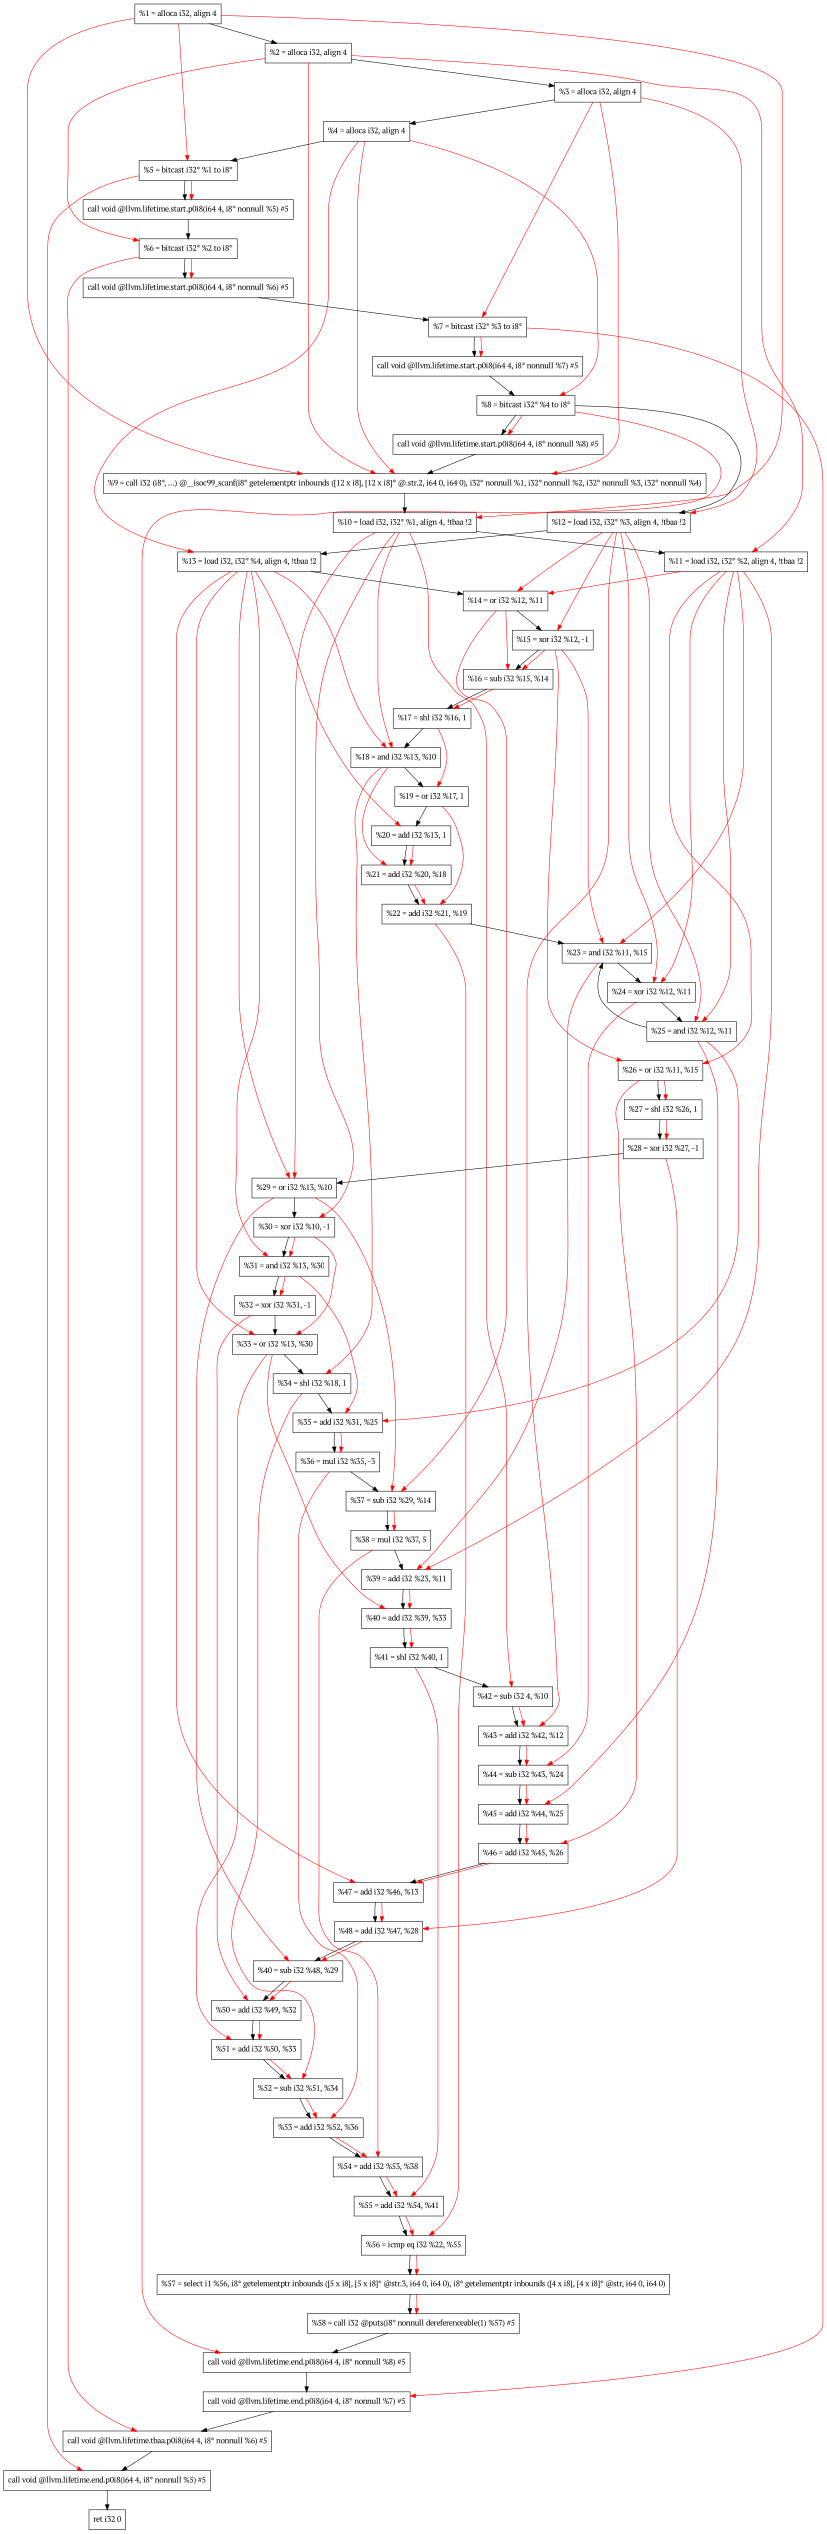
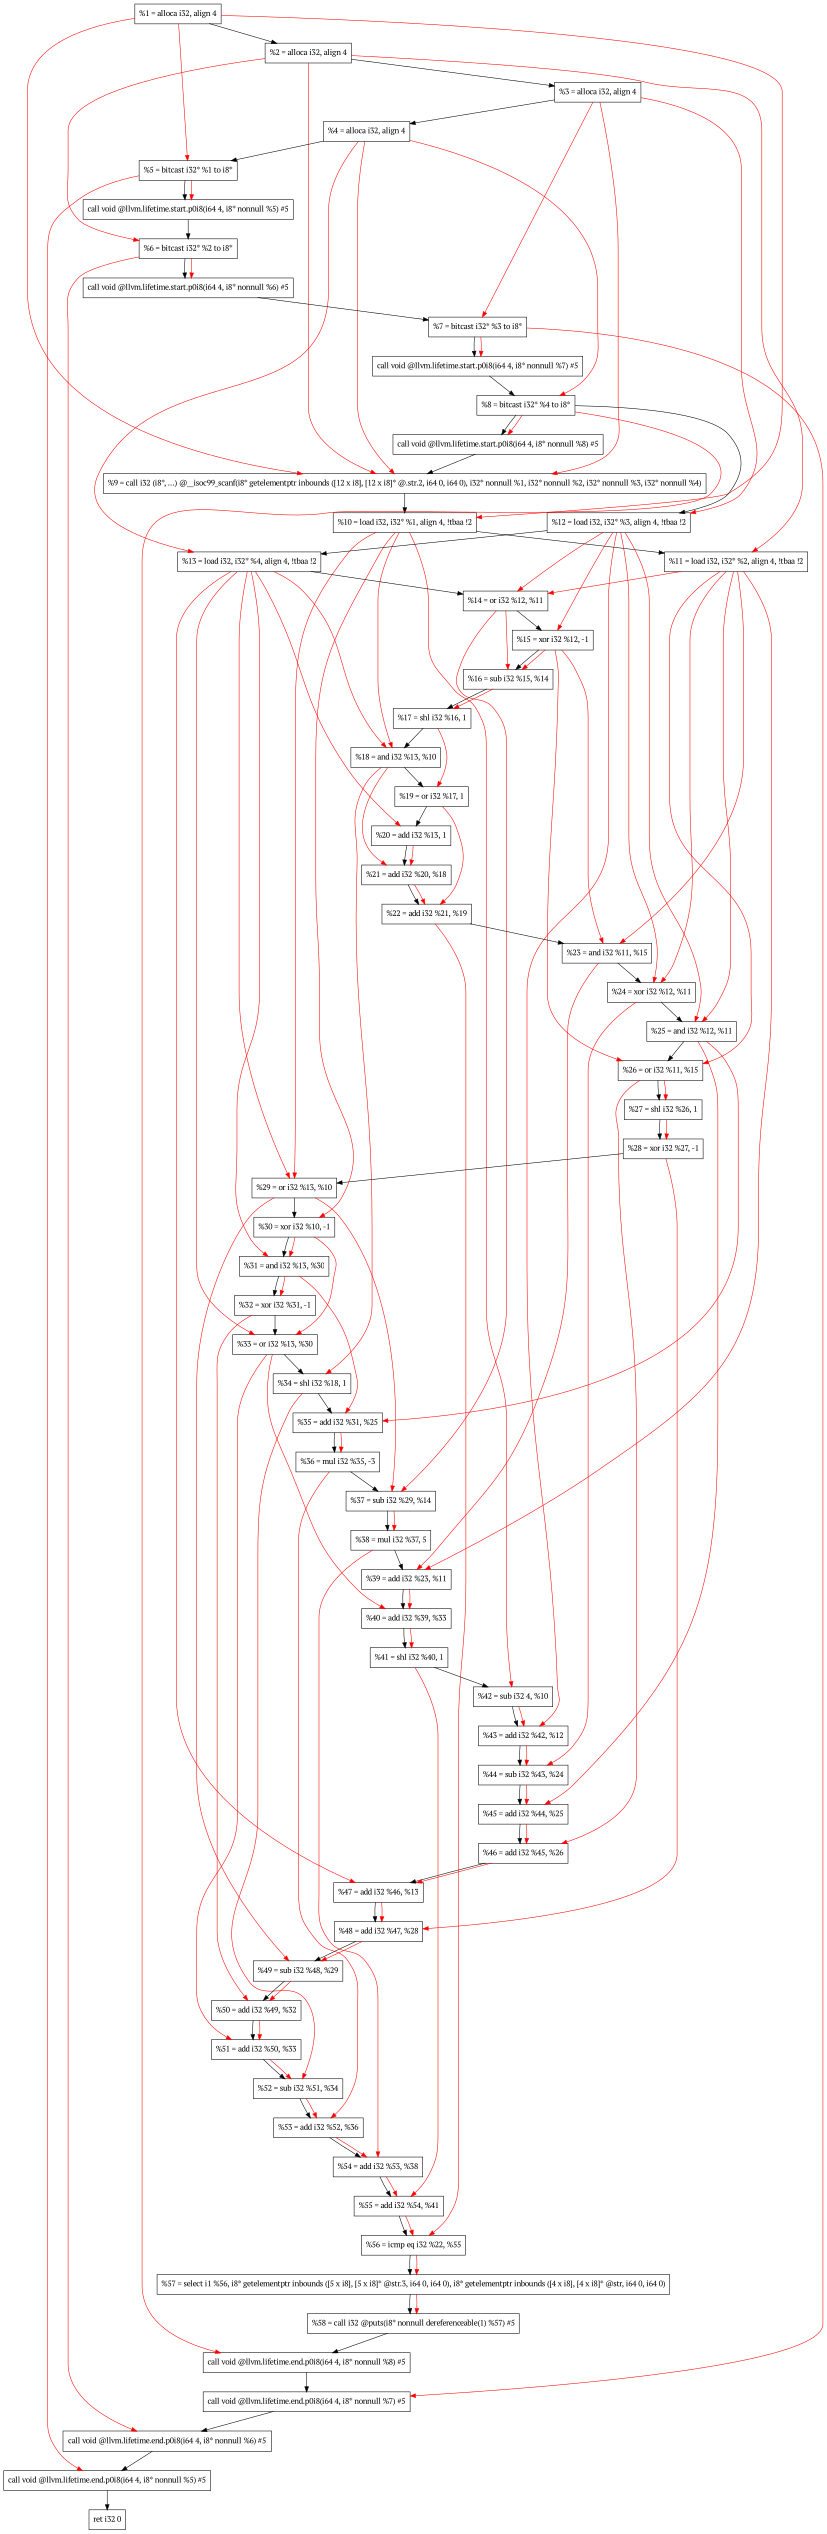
(608, 1008) -> (678, 1049)
(298, 1971) -> (298, 1971)
(167, 2441) -> (167, 2441)
